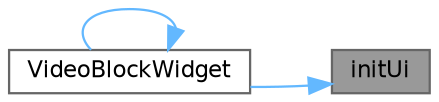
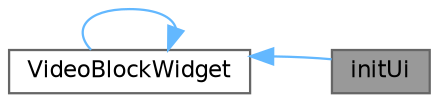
(280, 87) -> (302, 57)
